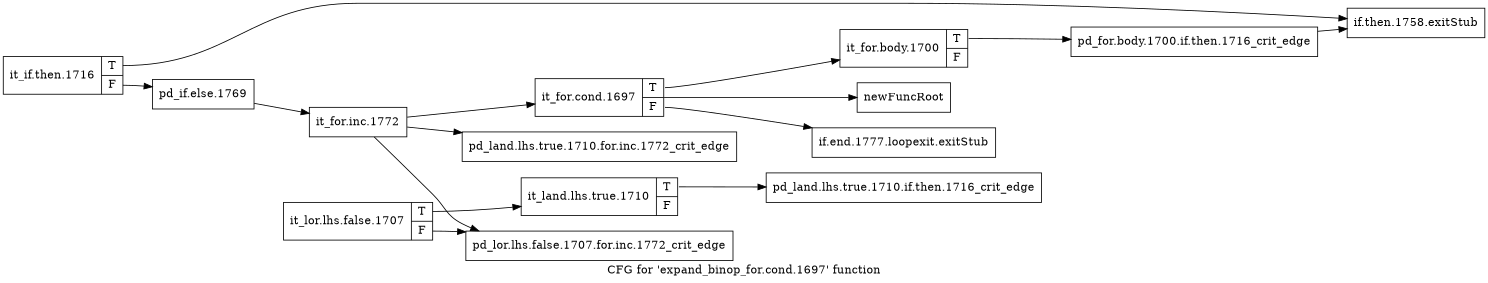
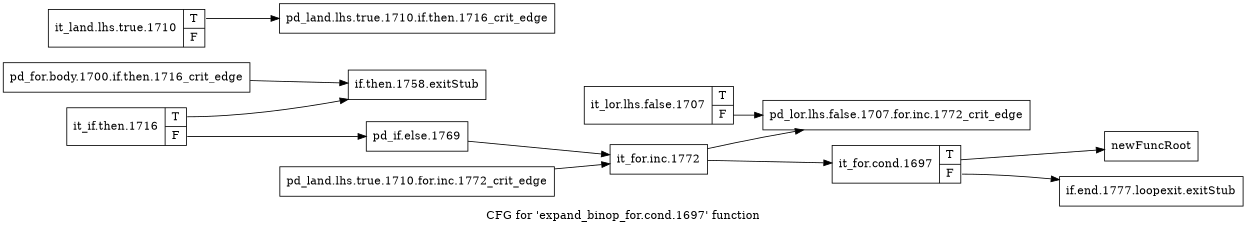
(904, 48) -> none
(430, 129) -> (578, 167)
(473, 210) -> none
